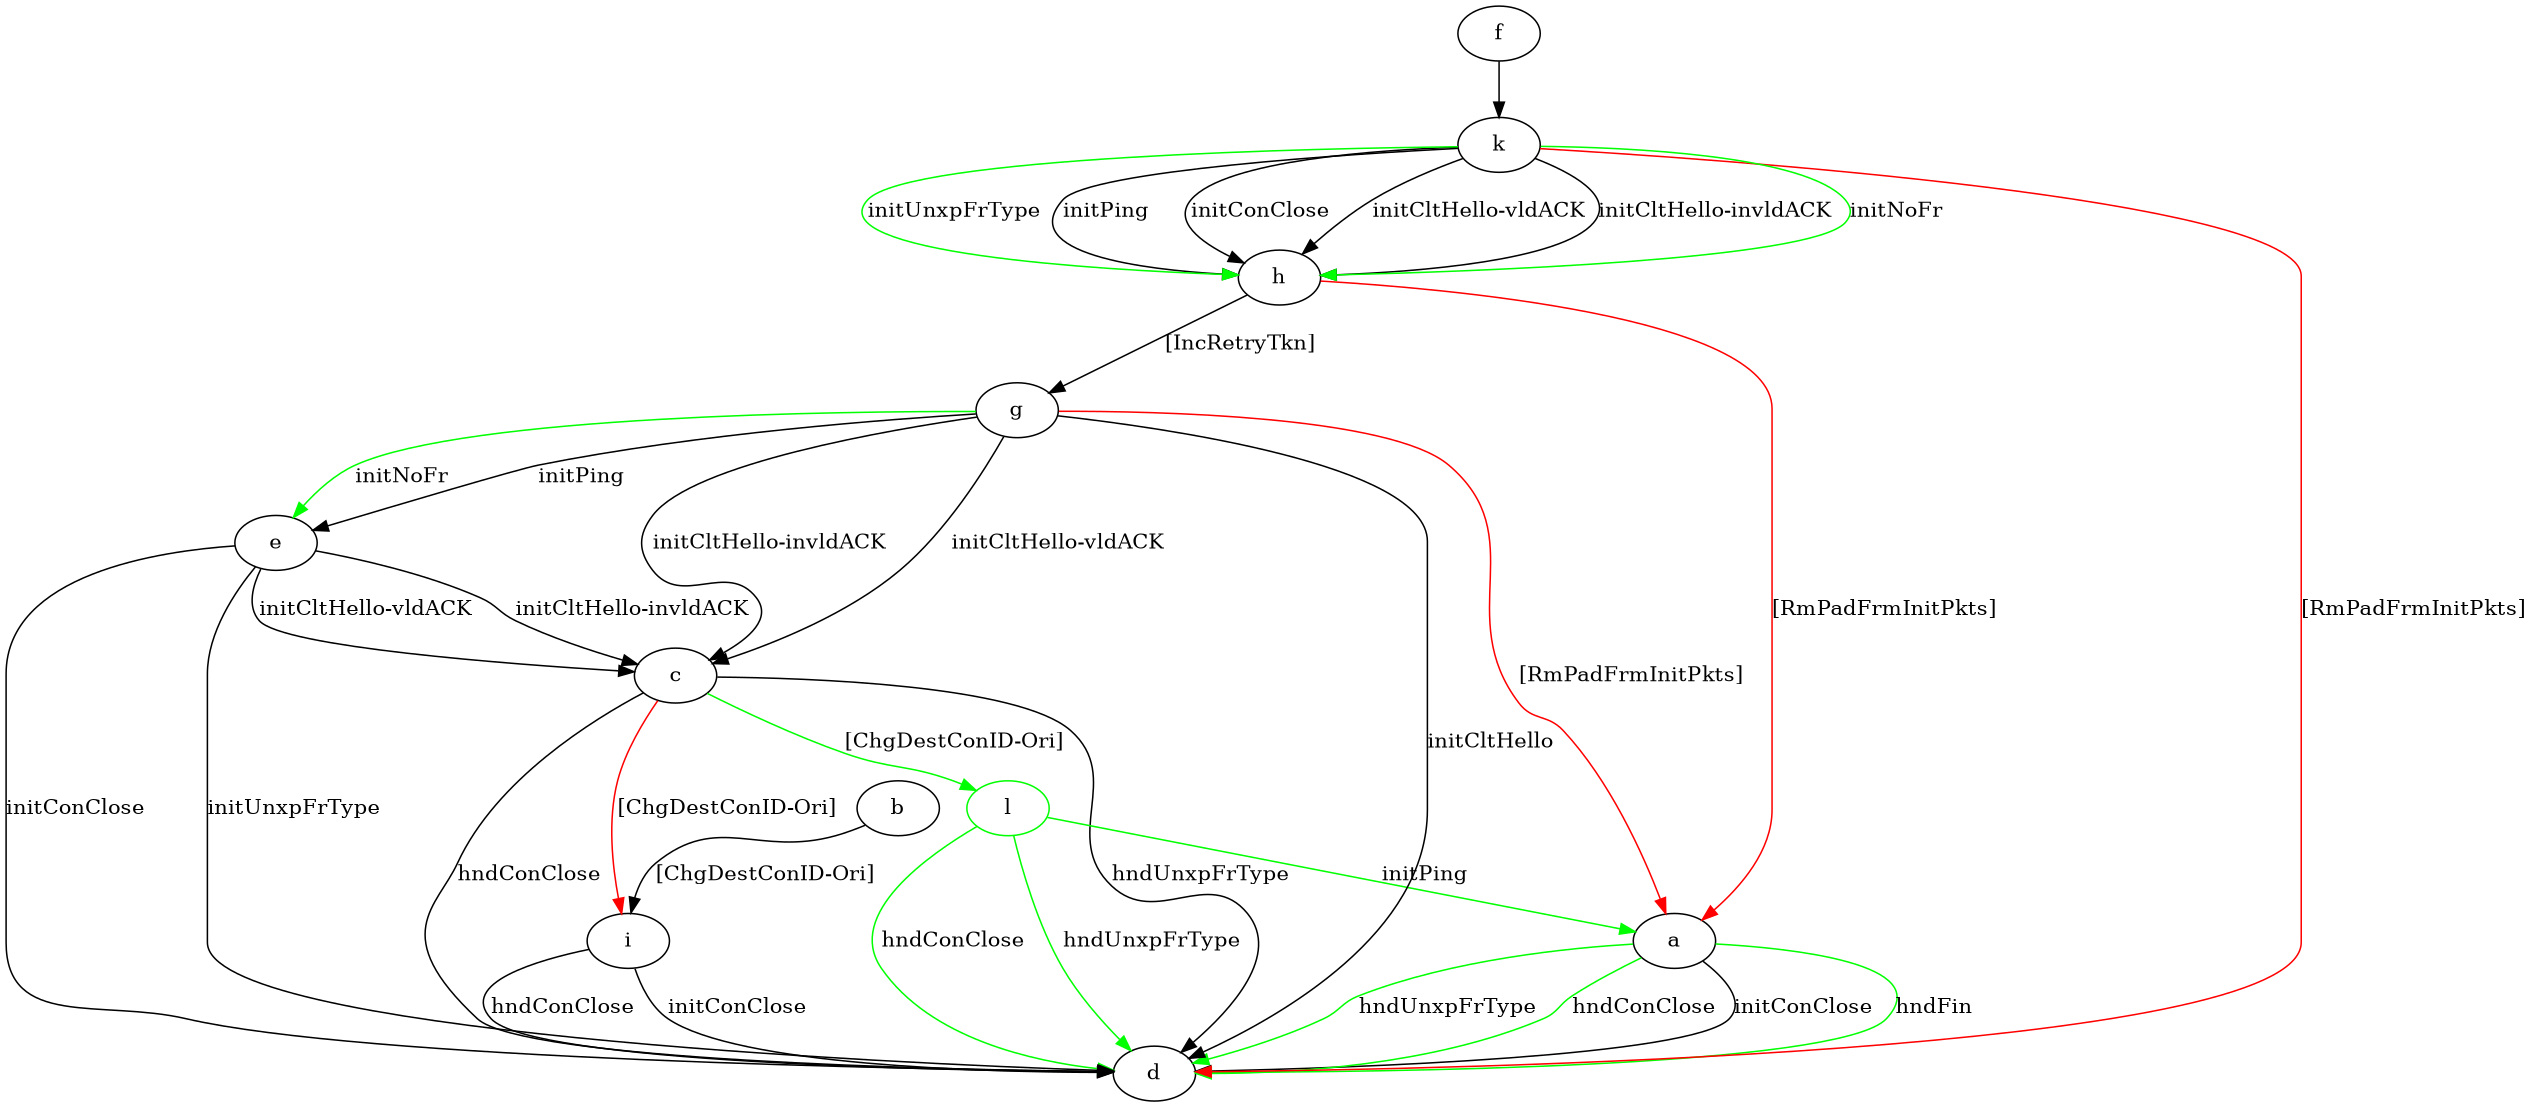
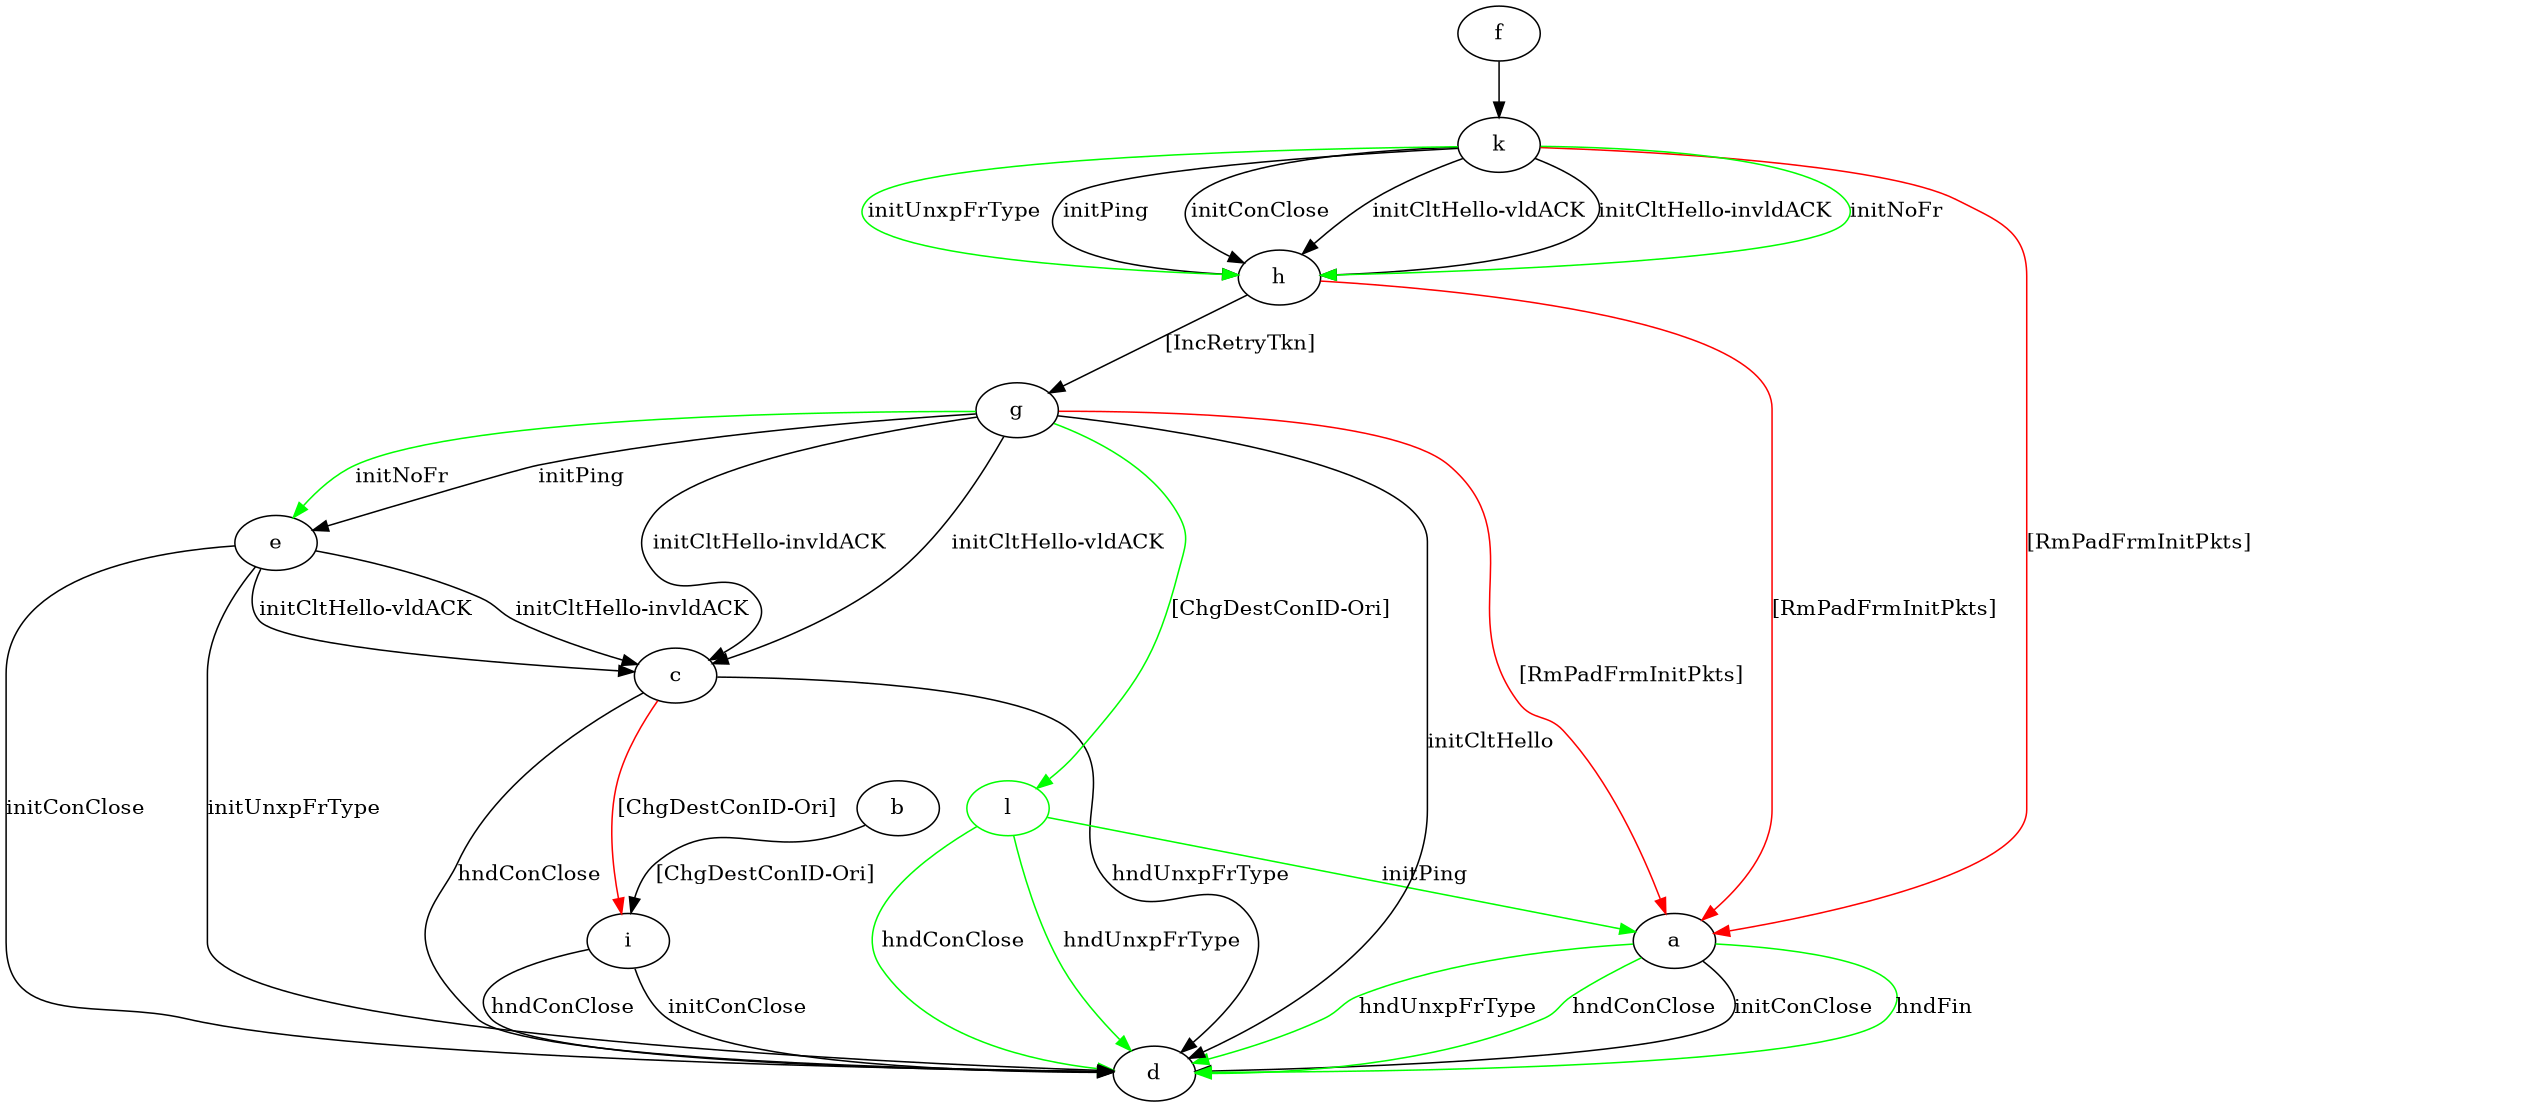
(831, 748) -> (1174, 587)
(2301, 774) -> (2027, 443)
